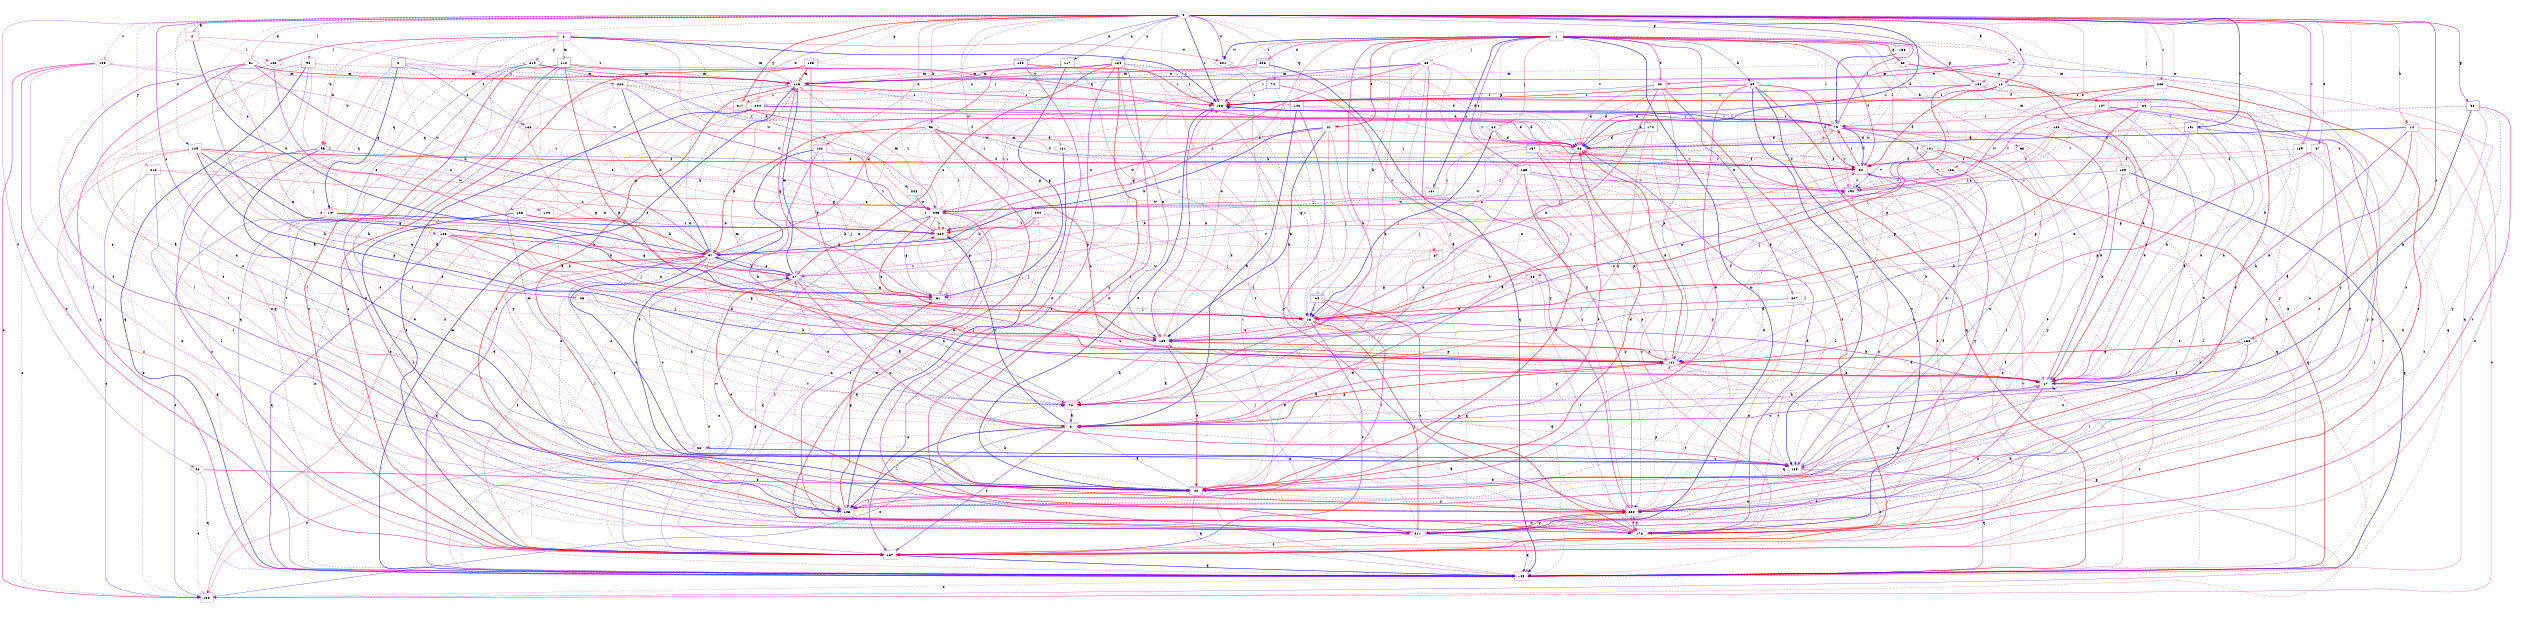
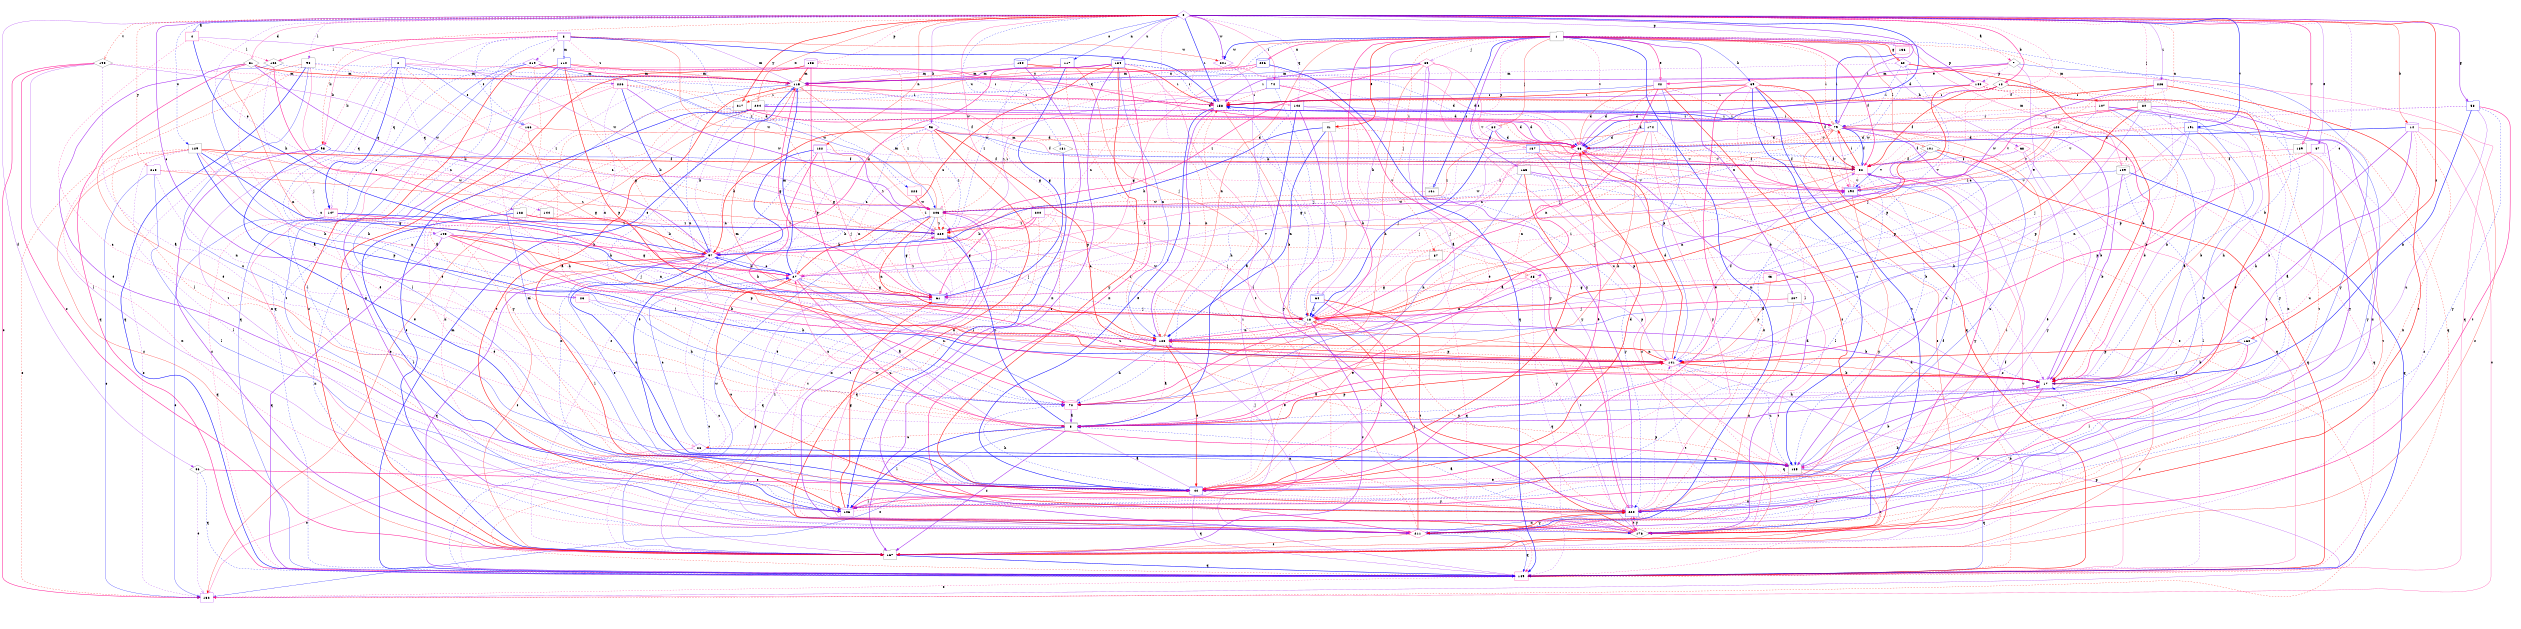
(1427, 63) -> (1427, 63)
(1133, 165) -> none
(1951, 170) -> none
none -> (1770, 277)
(2375, 362) -> (2375, 362)
